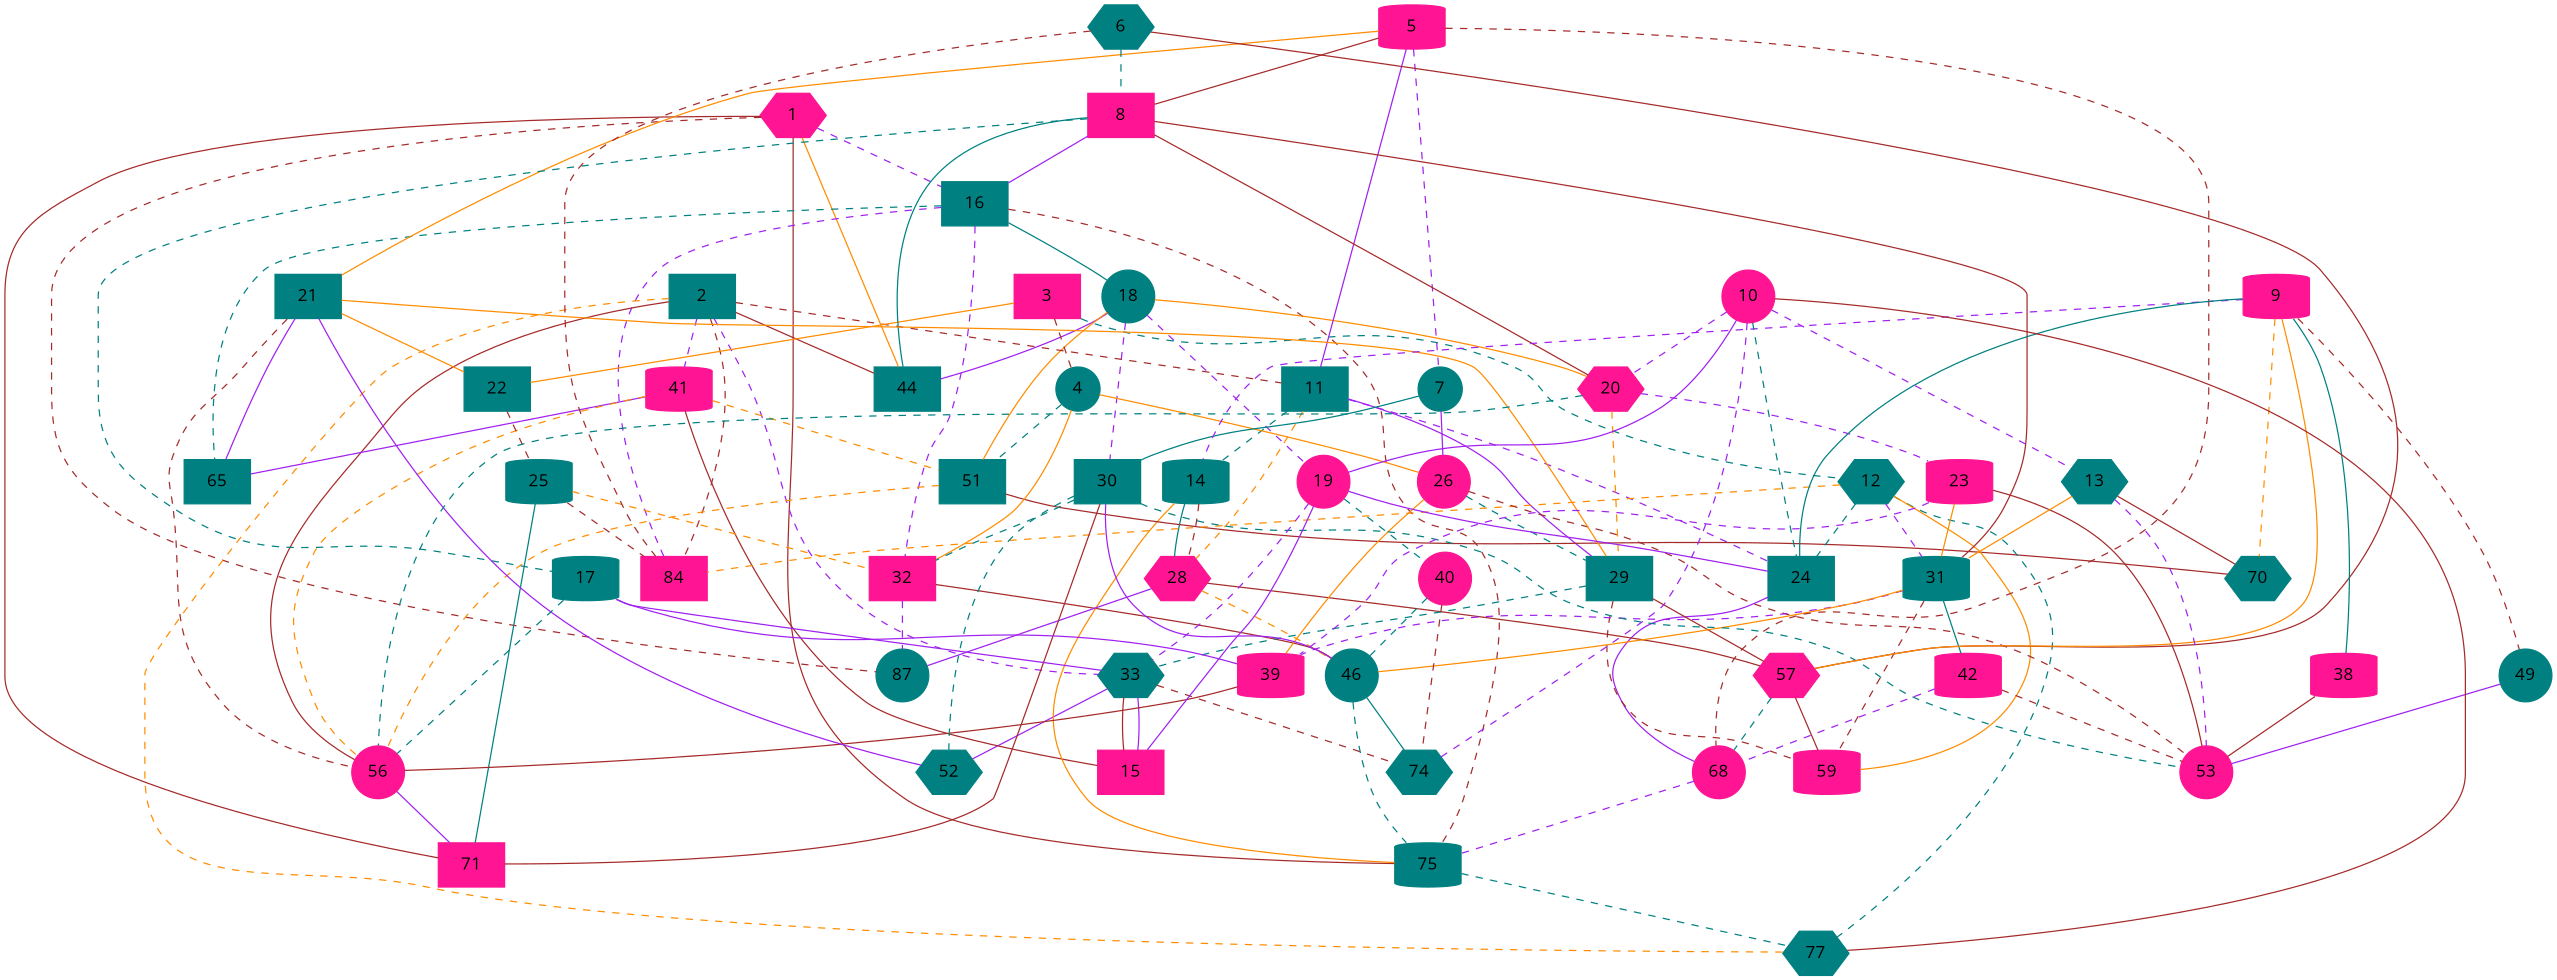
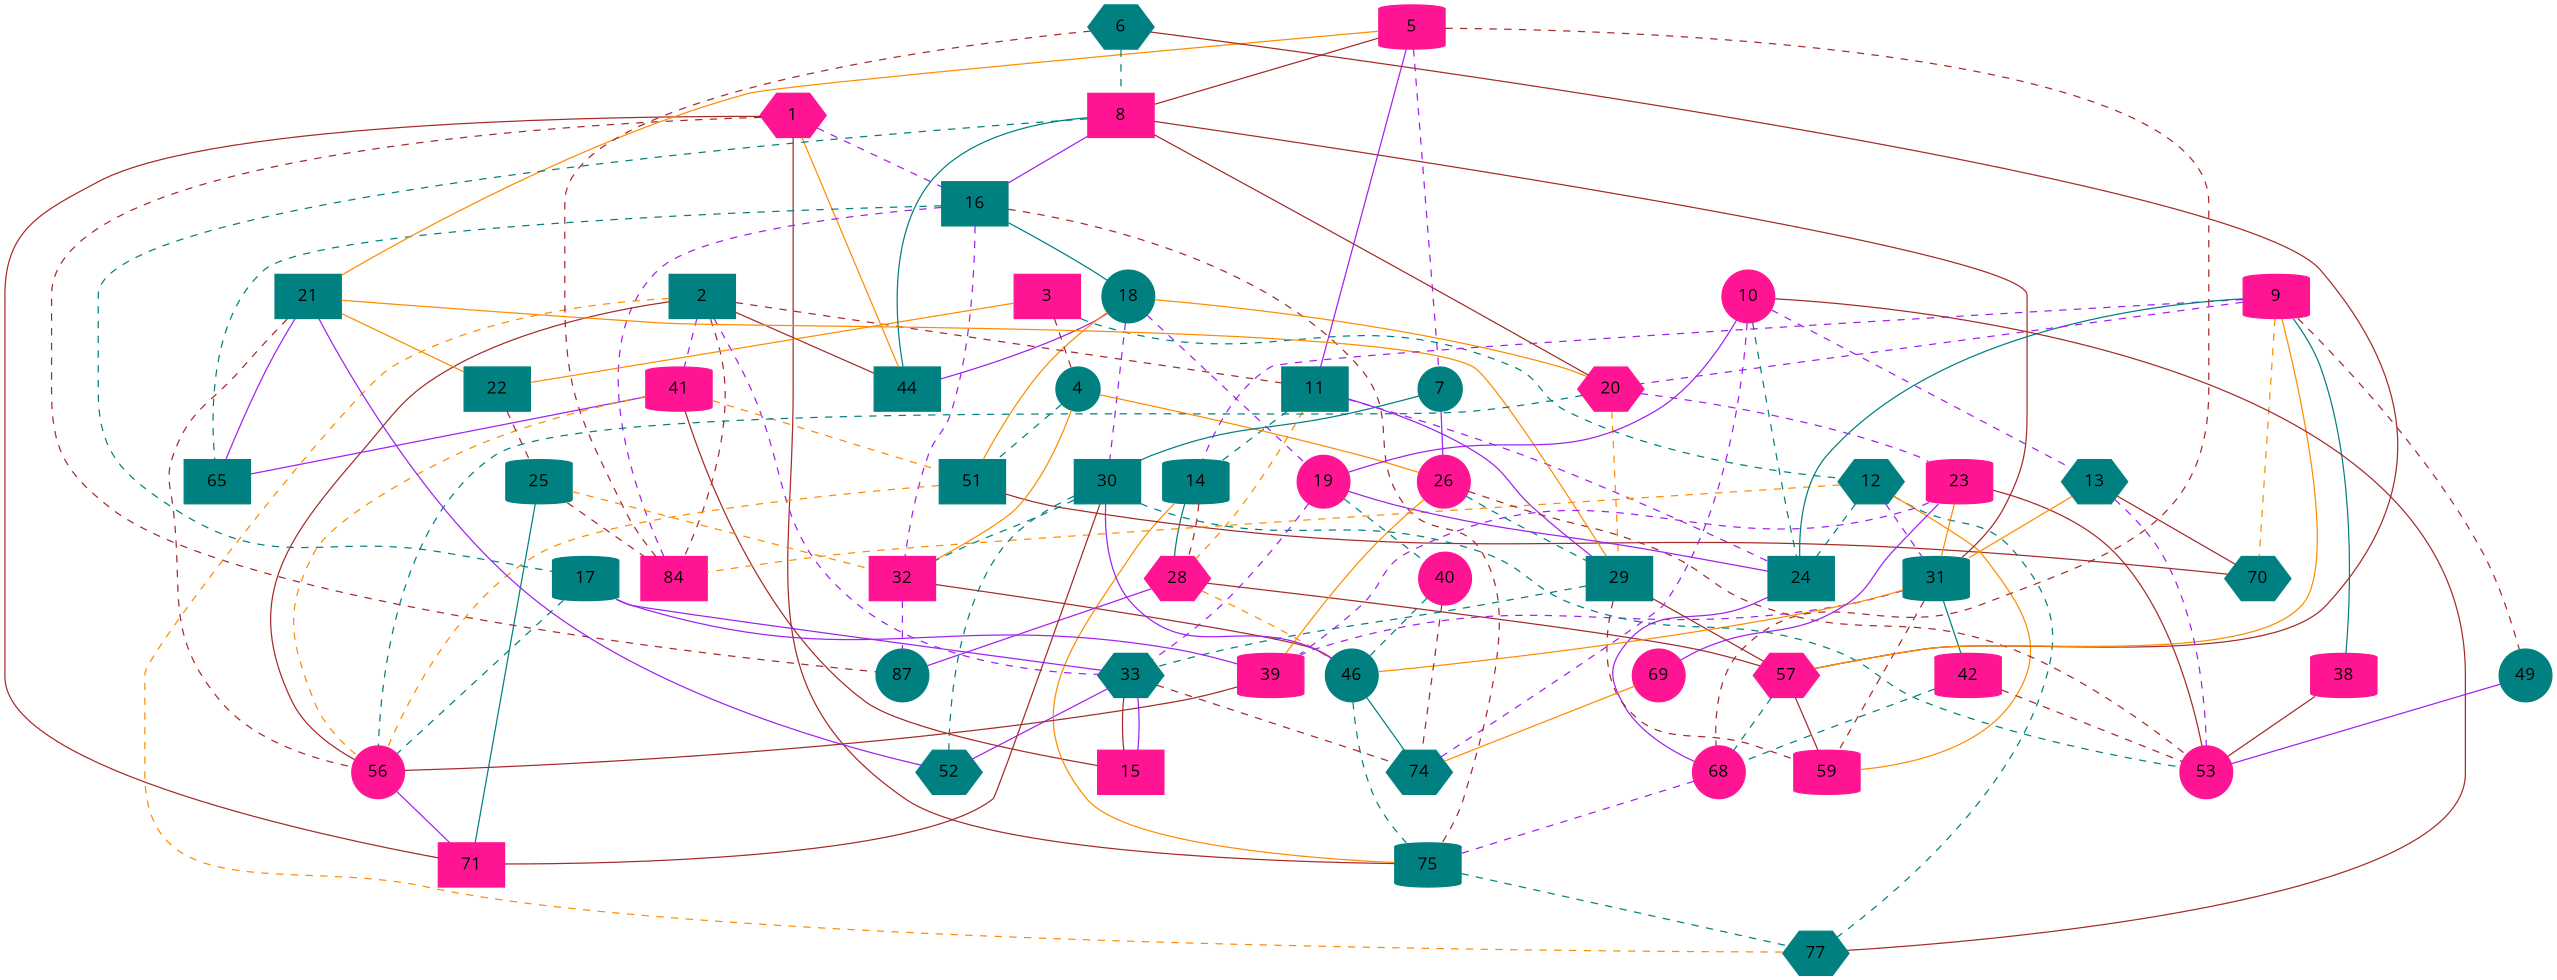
(1680, 343) -> (1942, 343)
(1249, 623) -> none
none -> (1659, 675)
(1839, 725) -> (1839, 725)
